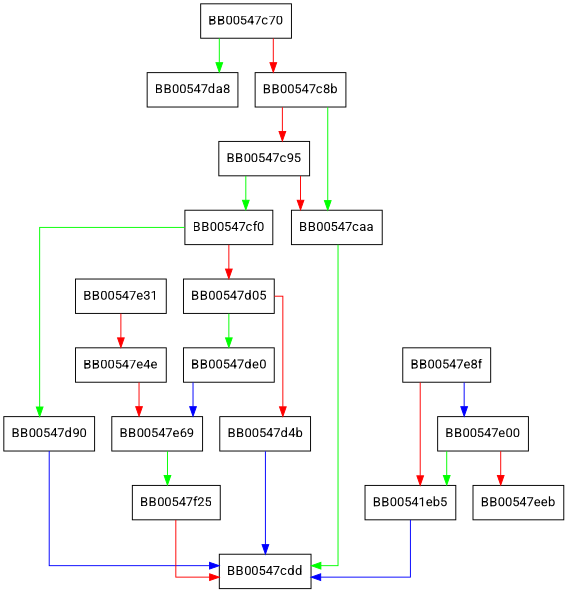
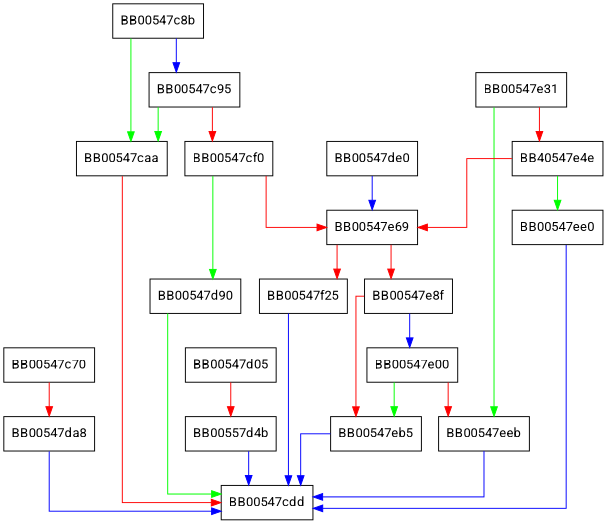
(219, 51) -> (49, 395)
(273, 51) -> none
(282, 119) -> (176, 51)
(246, 188) -> (212, 119)
(301, 188) -> (158, 119)
none -> (558, 227)
(229, 257) -> (266, 227)
none -> (391, 257)
none -> (494, 257)
(229, 326) -> none
(121, 365) -> (558, 159)
(338, 414) -> (122, 384)
(265, 434) -> (231, 434)
(167, 463) -> (337, 257)
none -> (426, 497)
(410, 503) -> (376, 434)
none -> (100, 511)
(176, 559) -> (288, 395)
(72, 566) -> (168, 426)
